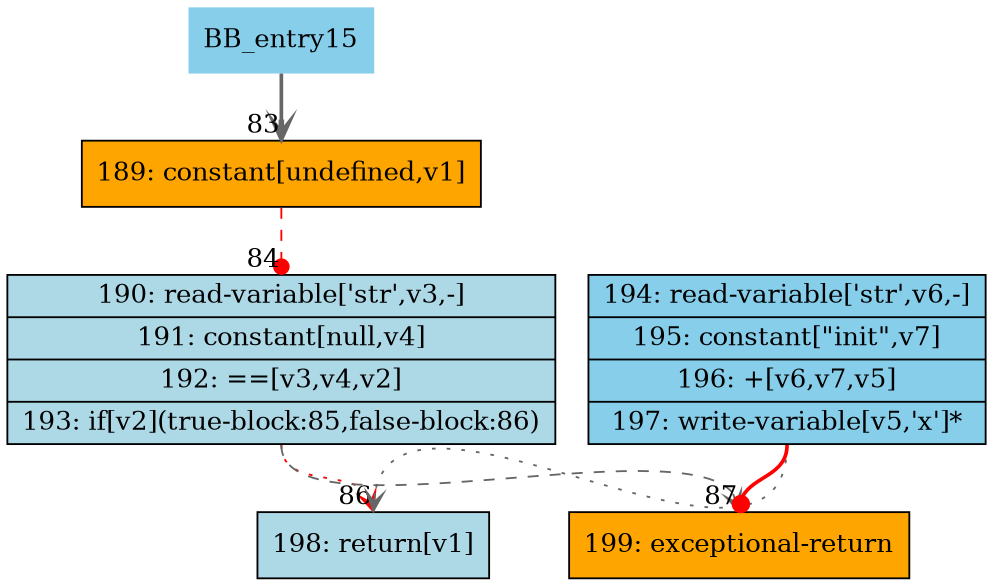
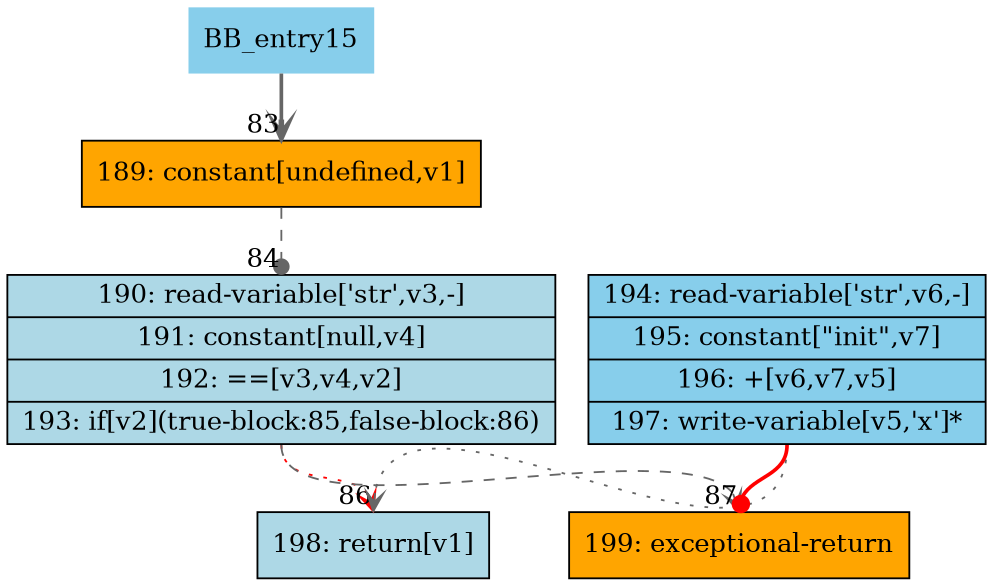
(281, 233) -> (281, 233)
